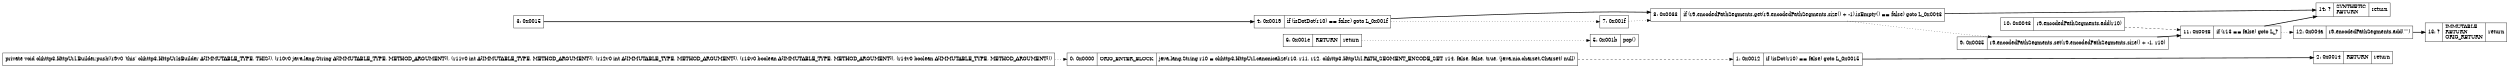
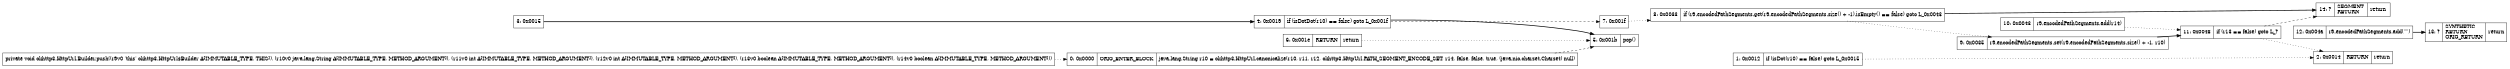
(2351, 7) -> (2350, 7)
(1519, 14) -> (1511, 24)
(1494, 22) -> (1514, 22)
(2289, 22) -> (2289, 22)
(2079, 24) -> (2079, 24)
(2461, 27) -> (2460, 27)
(2151, 28) -> (2151, 28)
(2285, 32) -> (2290, 45)
(2086, 58) -> (2086, 58)
(1654, 59) -> (1573, 51)
